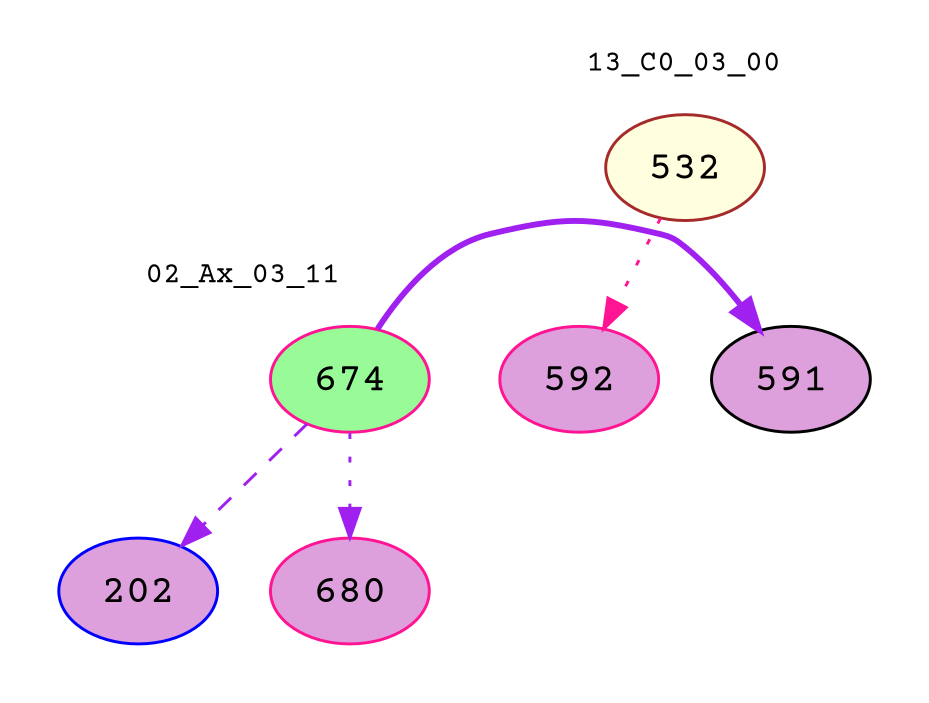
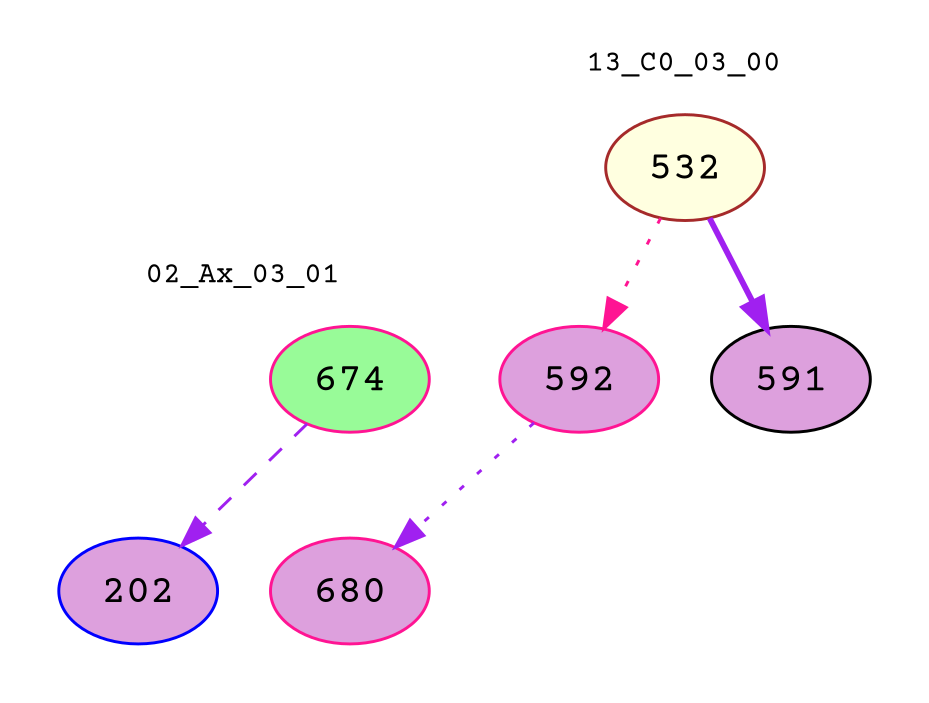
(555, 222) -> (731, 260)
(244, 275) -> (244, 275)
(350, 471) -> (476, 475)
